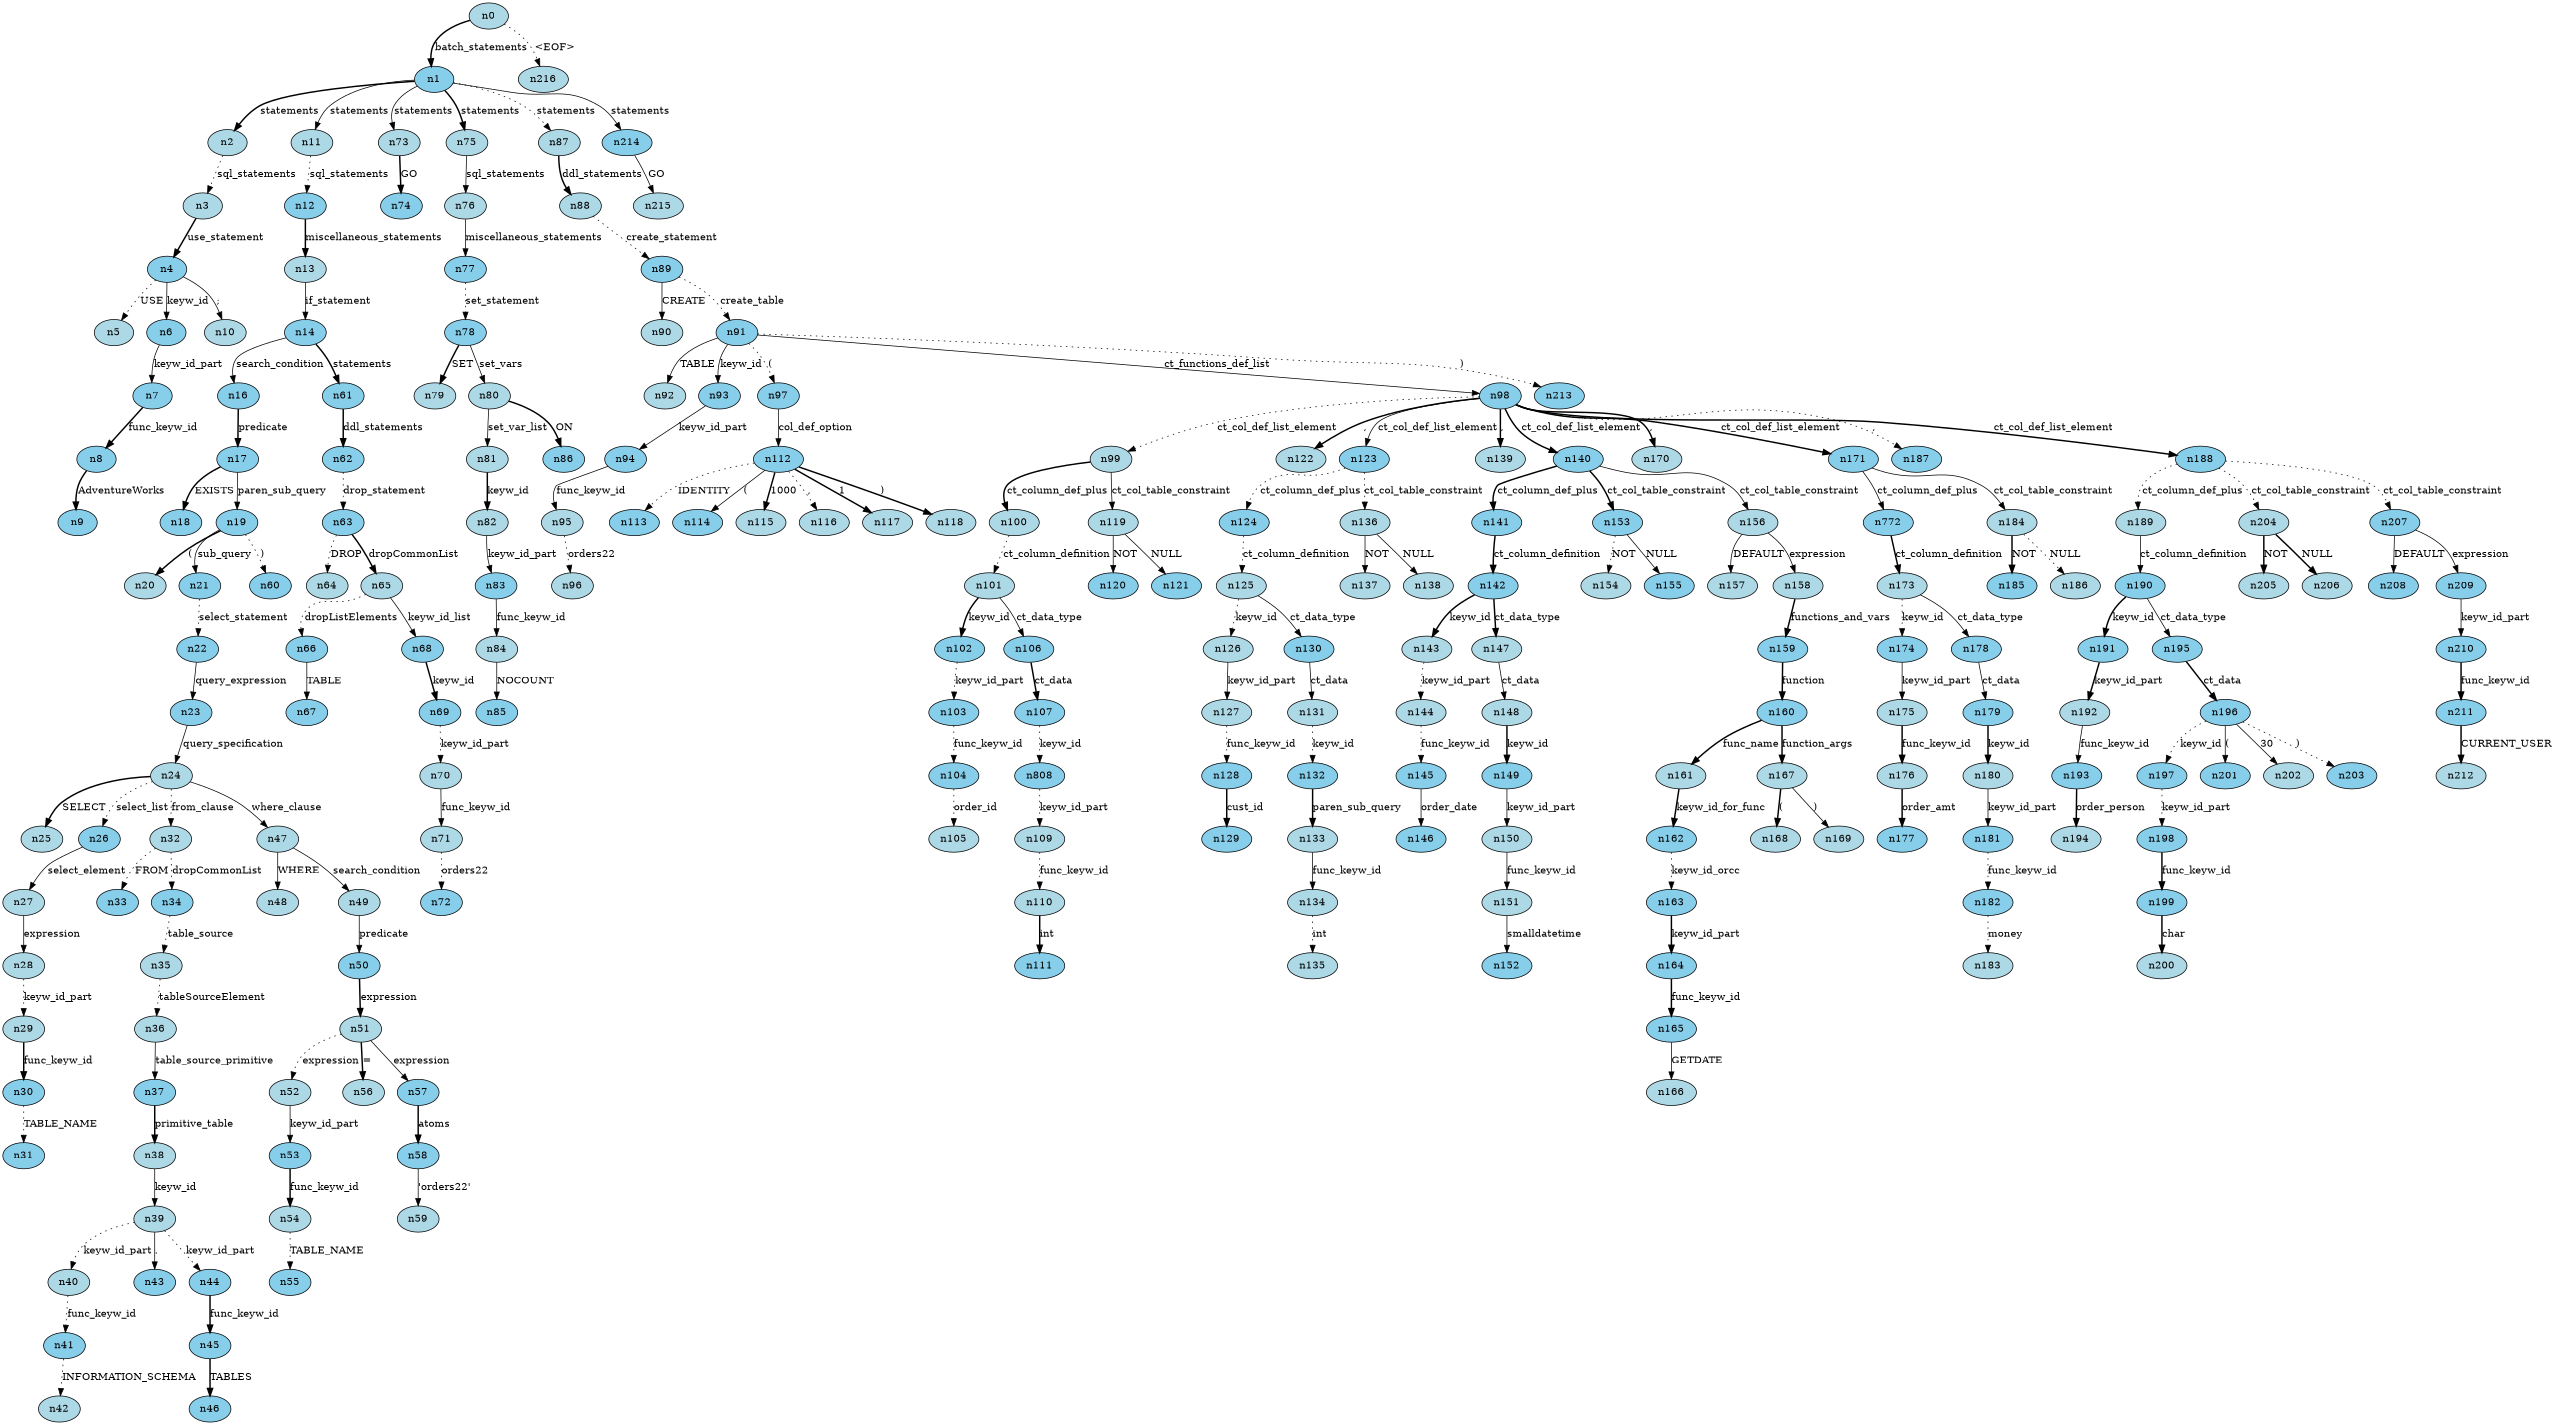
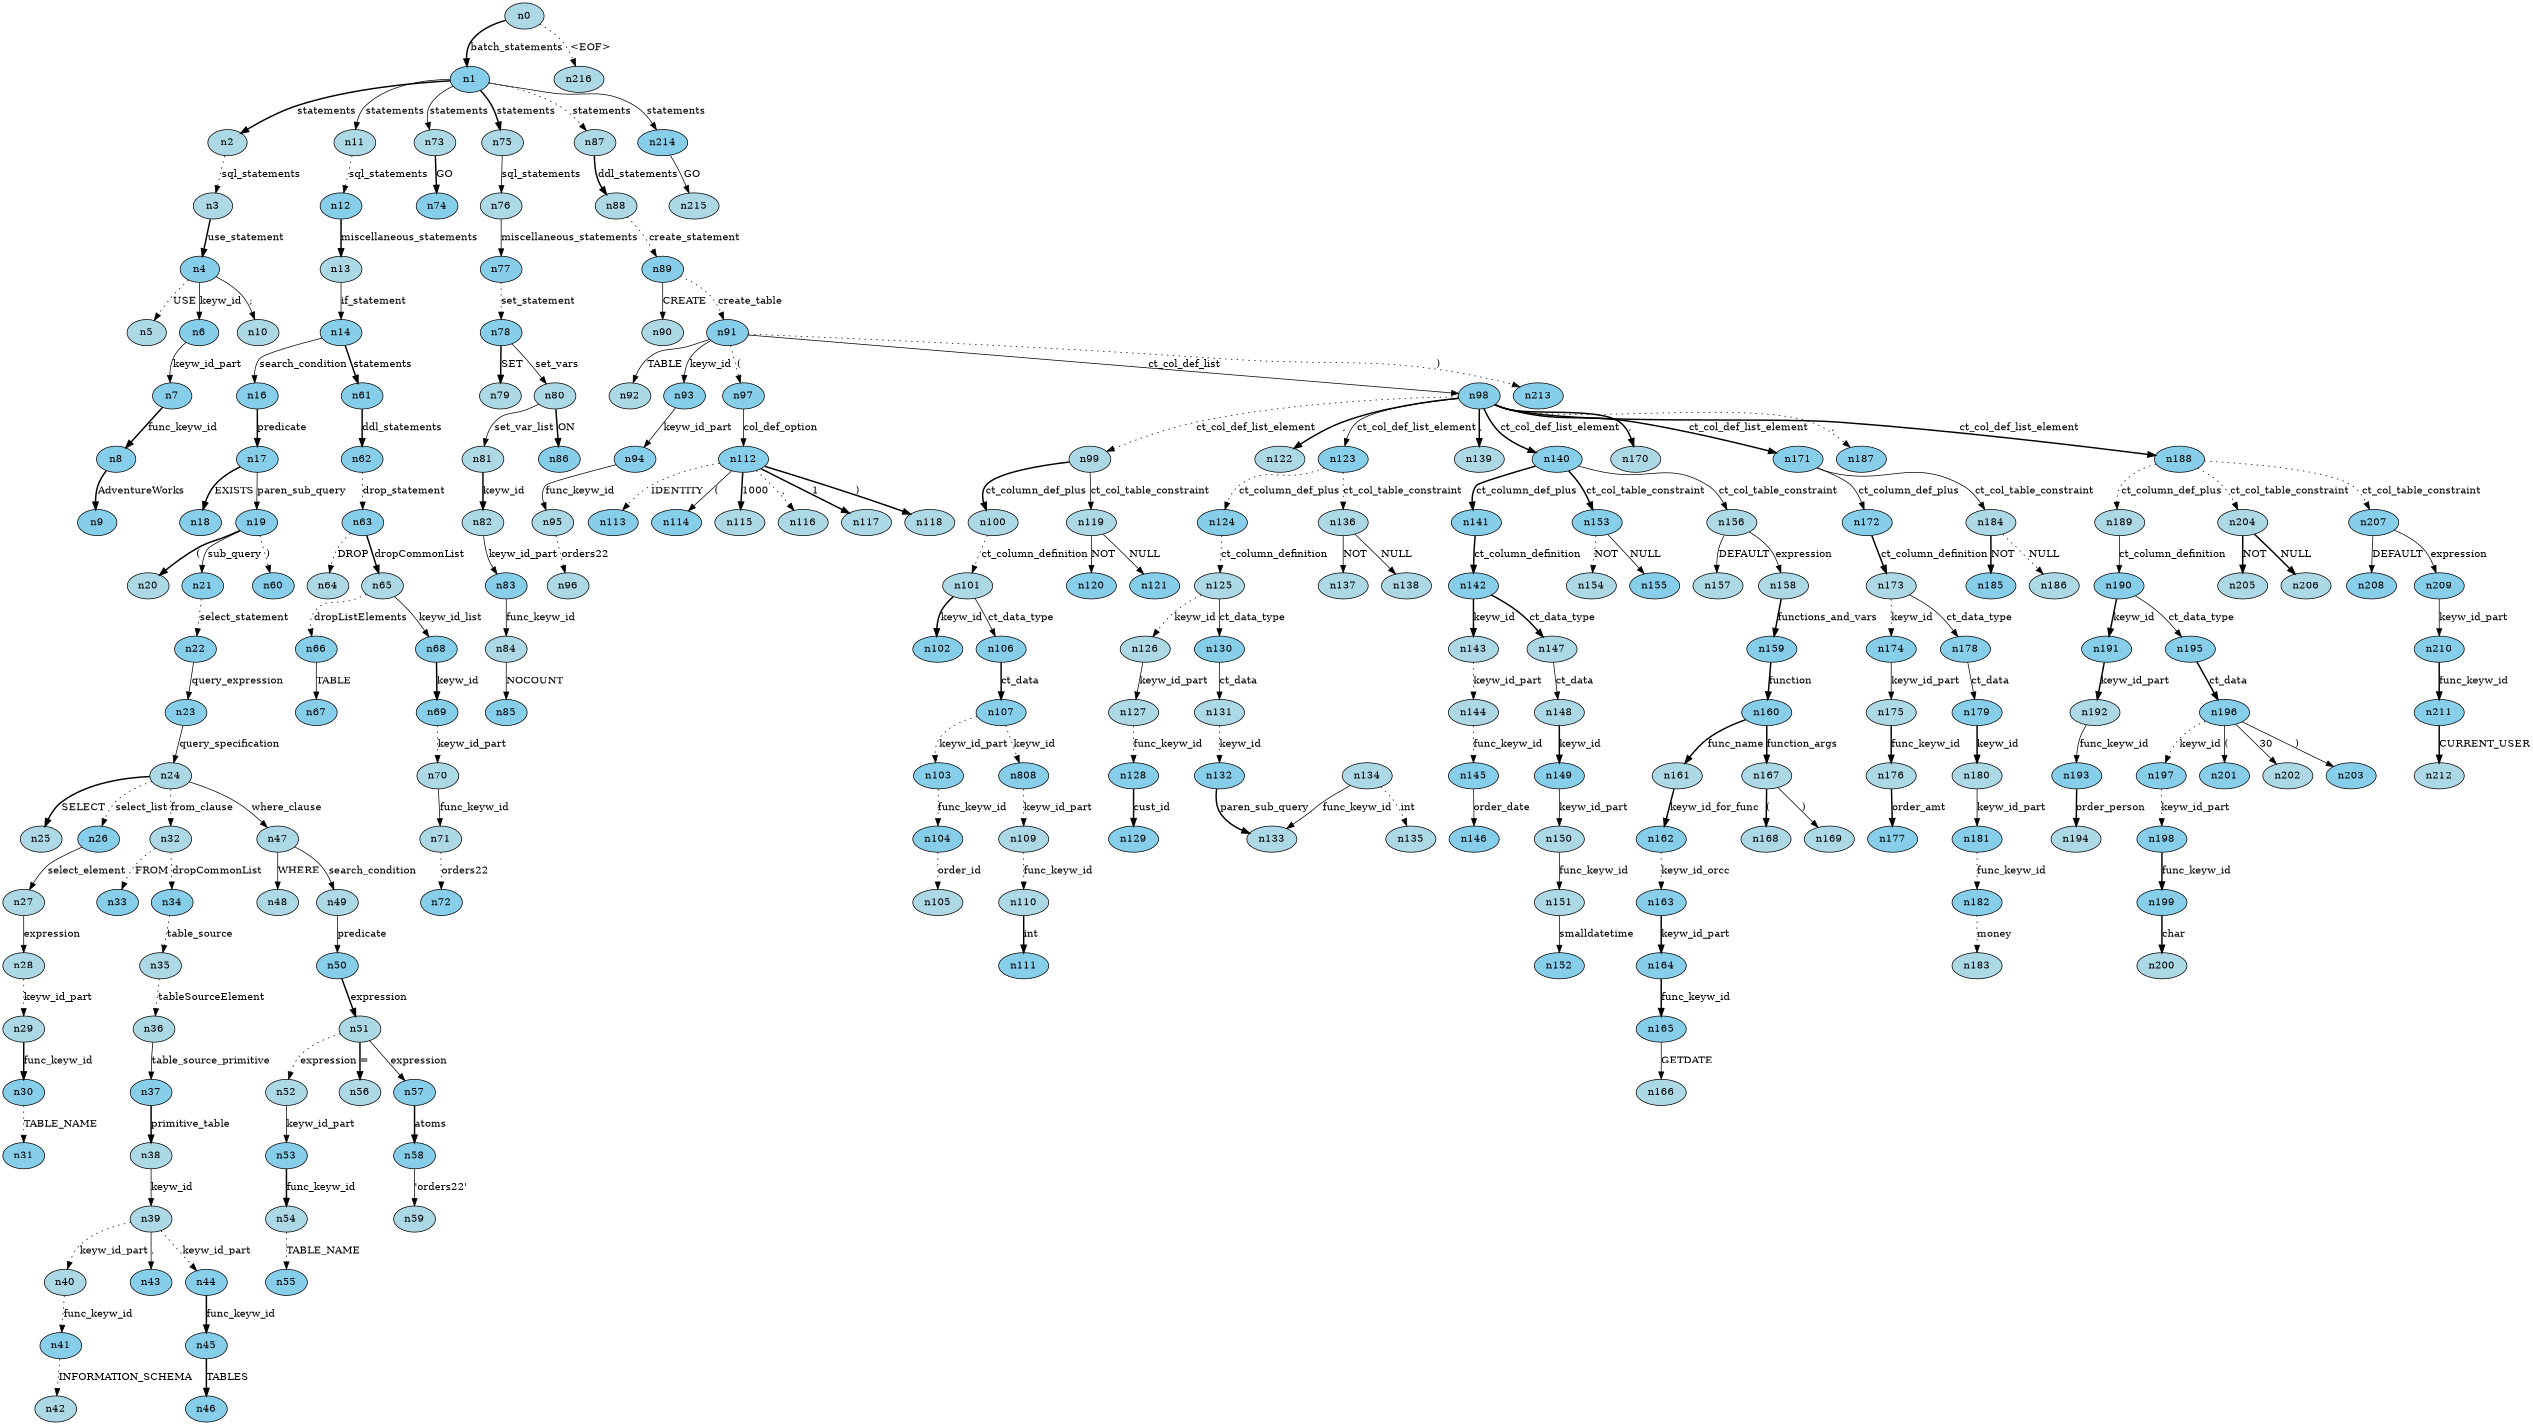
(1217, 364) -> (1185, 364)
(1888, 523) -> (1867, 523)
(955, 677) -> (949, 729)
(2285, 743) -> (2284, 743)
(1313, 867) -> (1321, 804)
